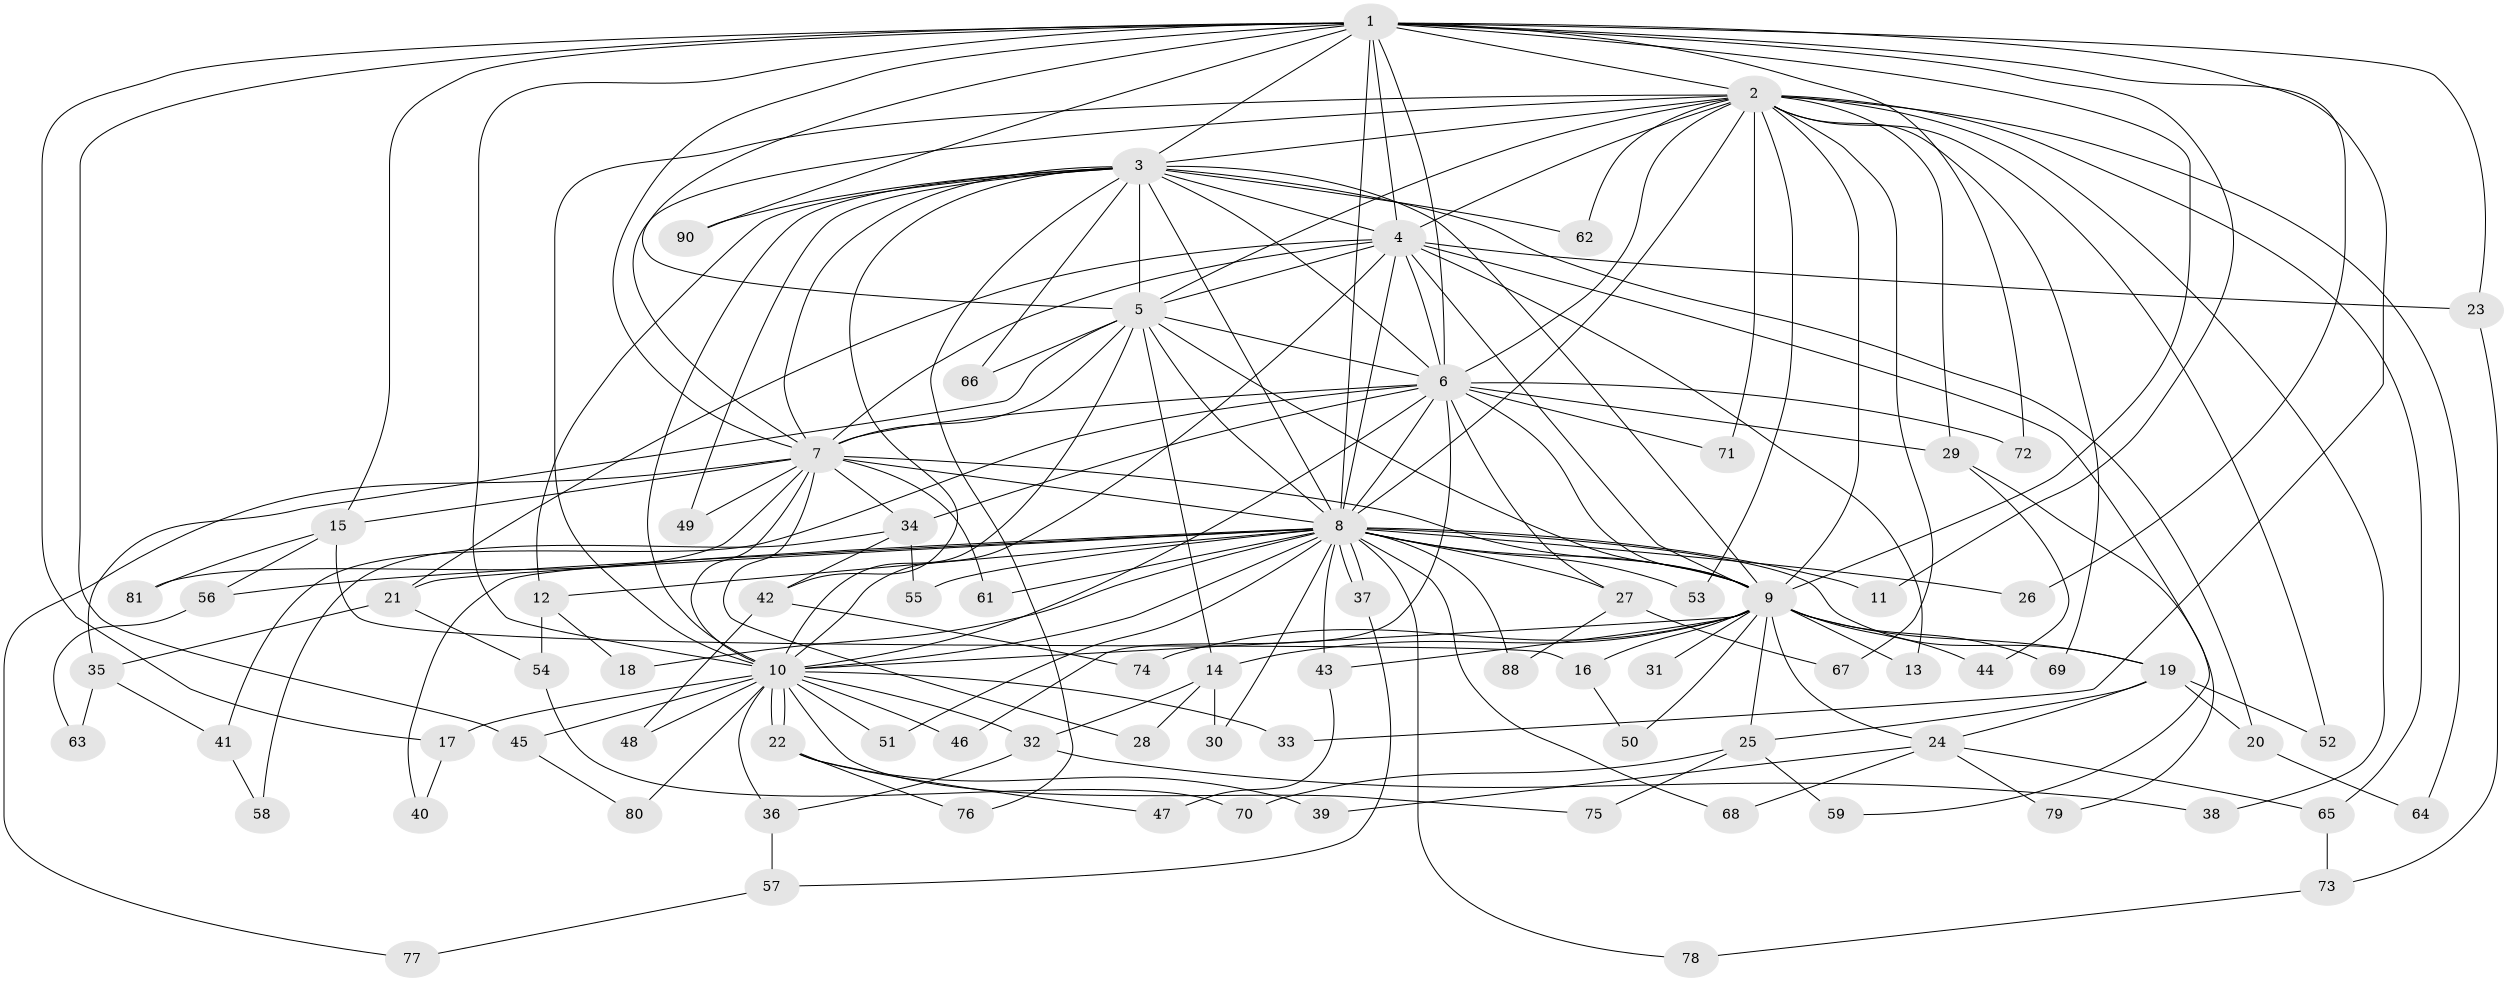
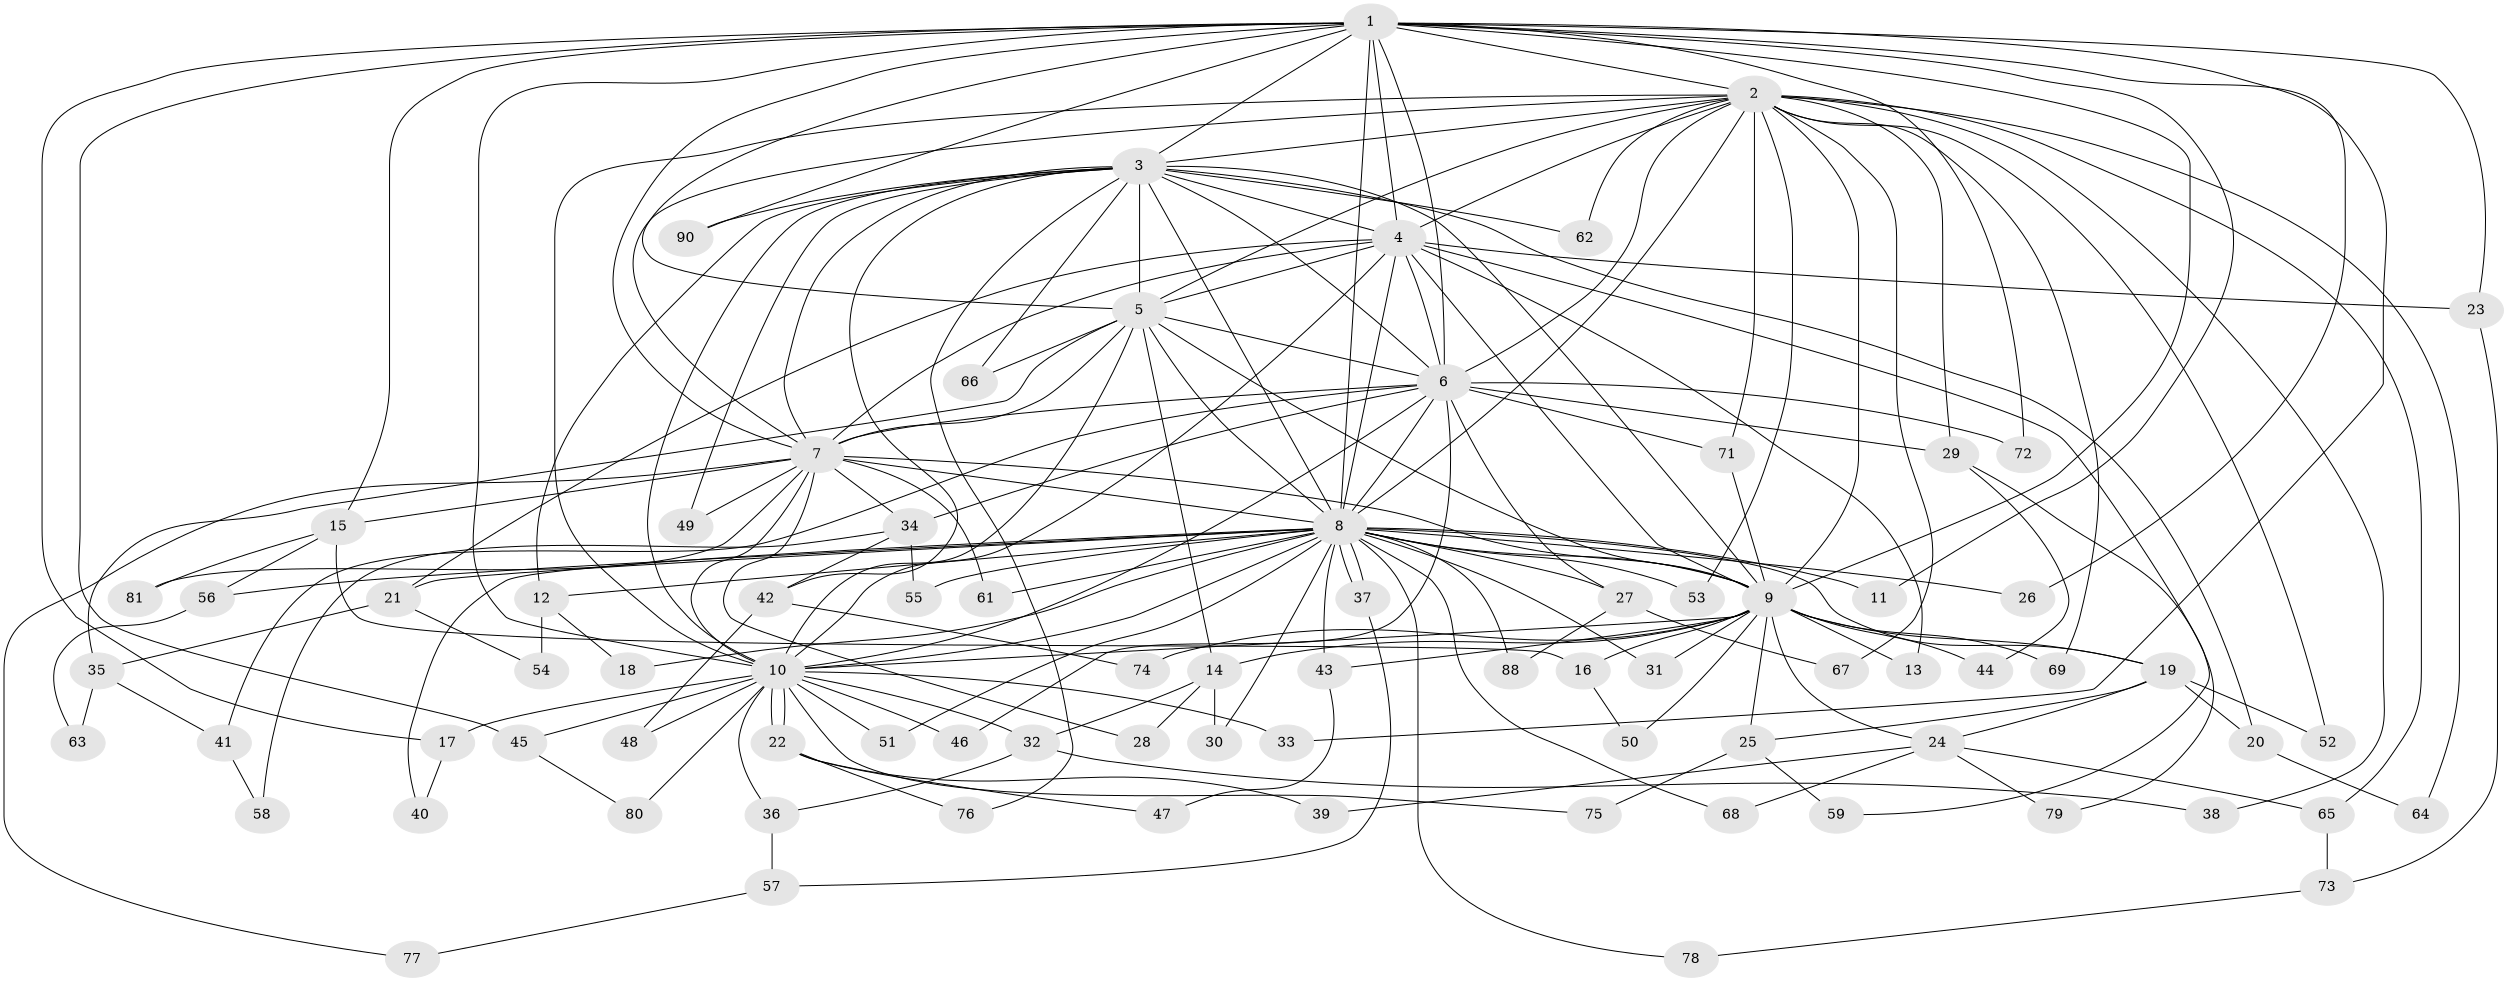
(1590, 516) -> (1748, 527)
none -> (1505, 585)
(1245, 815) -> none
